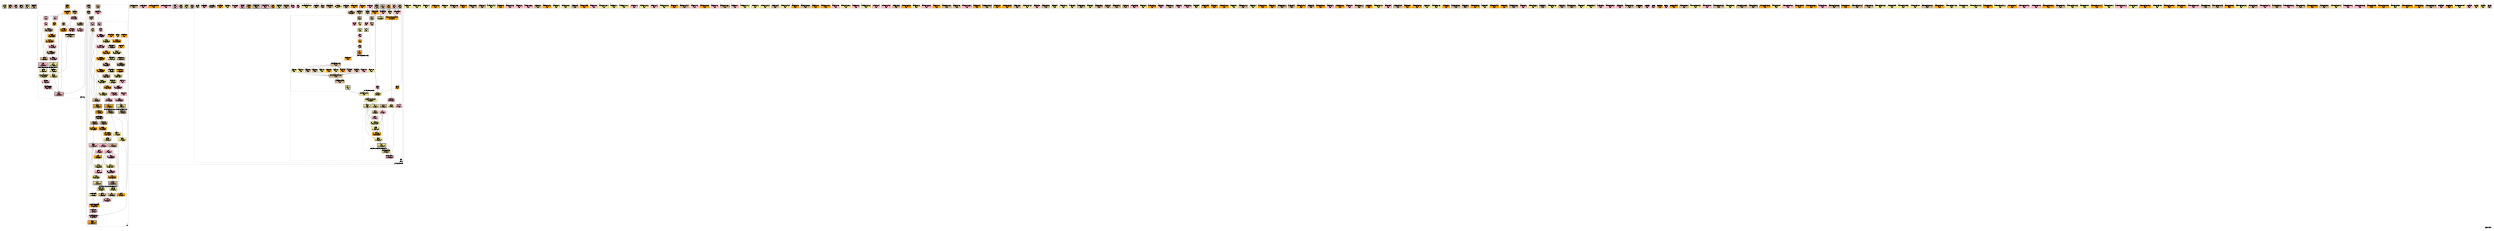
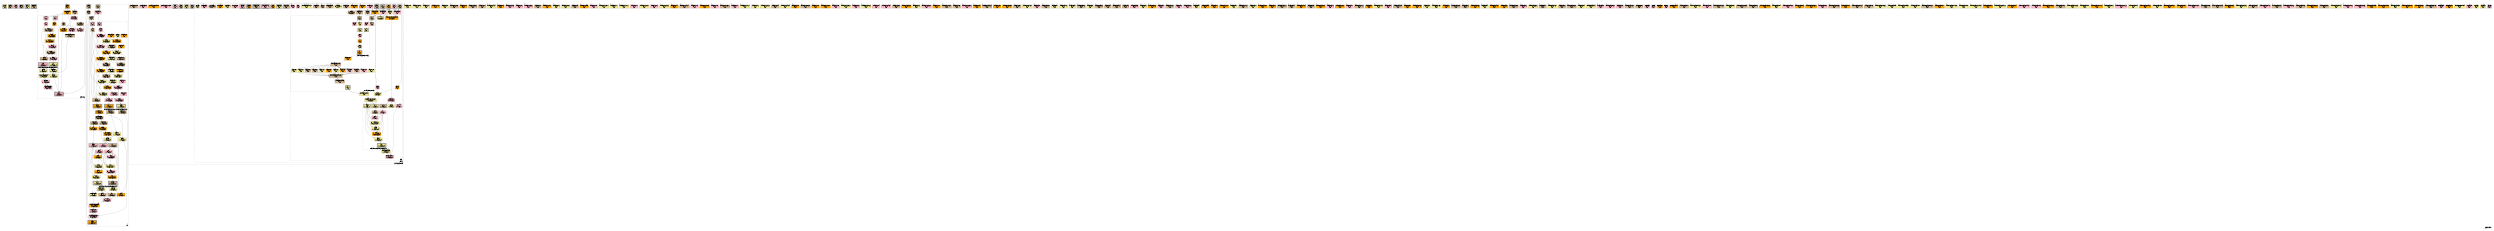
(99, 172) -> (99, 172)
